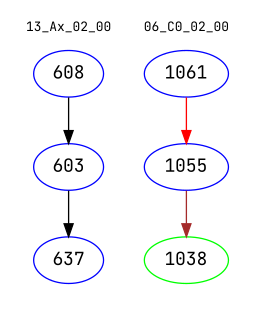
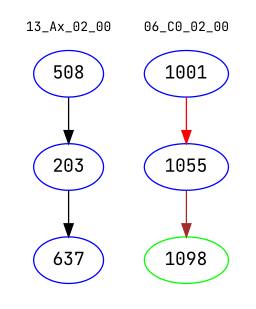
(69, 74) -> (69, 74)
(186, 74) -> (186, 74)
(69, 167) -> (69, 167)
(186, 260) -> (186, 260)
